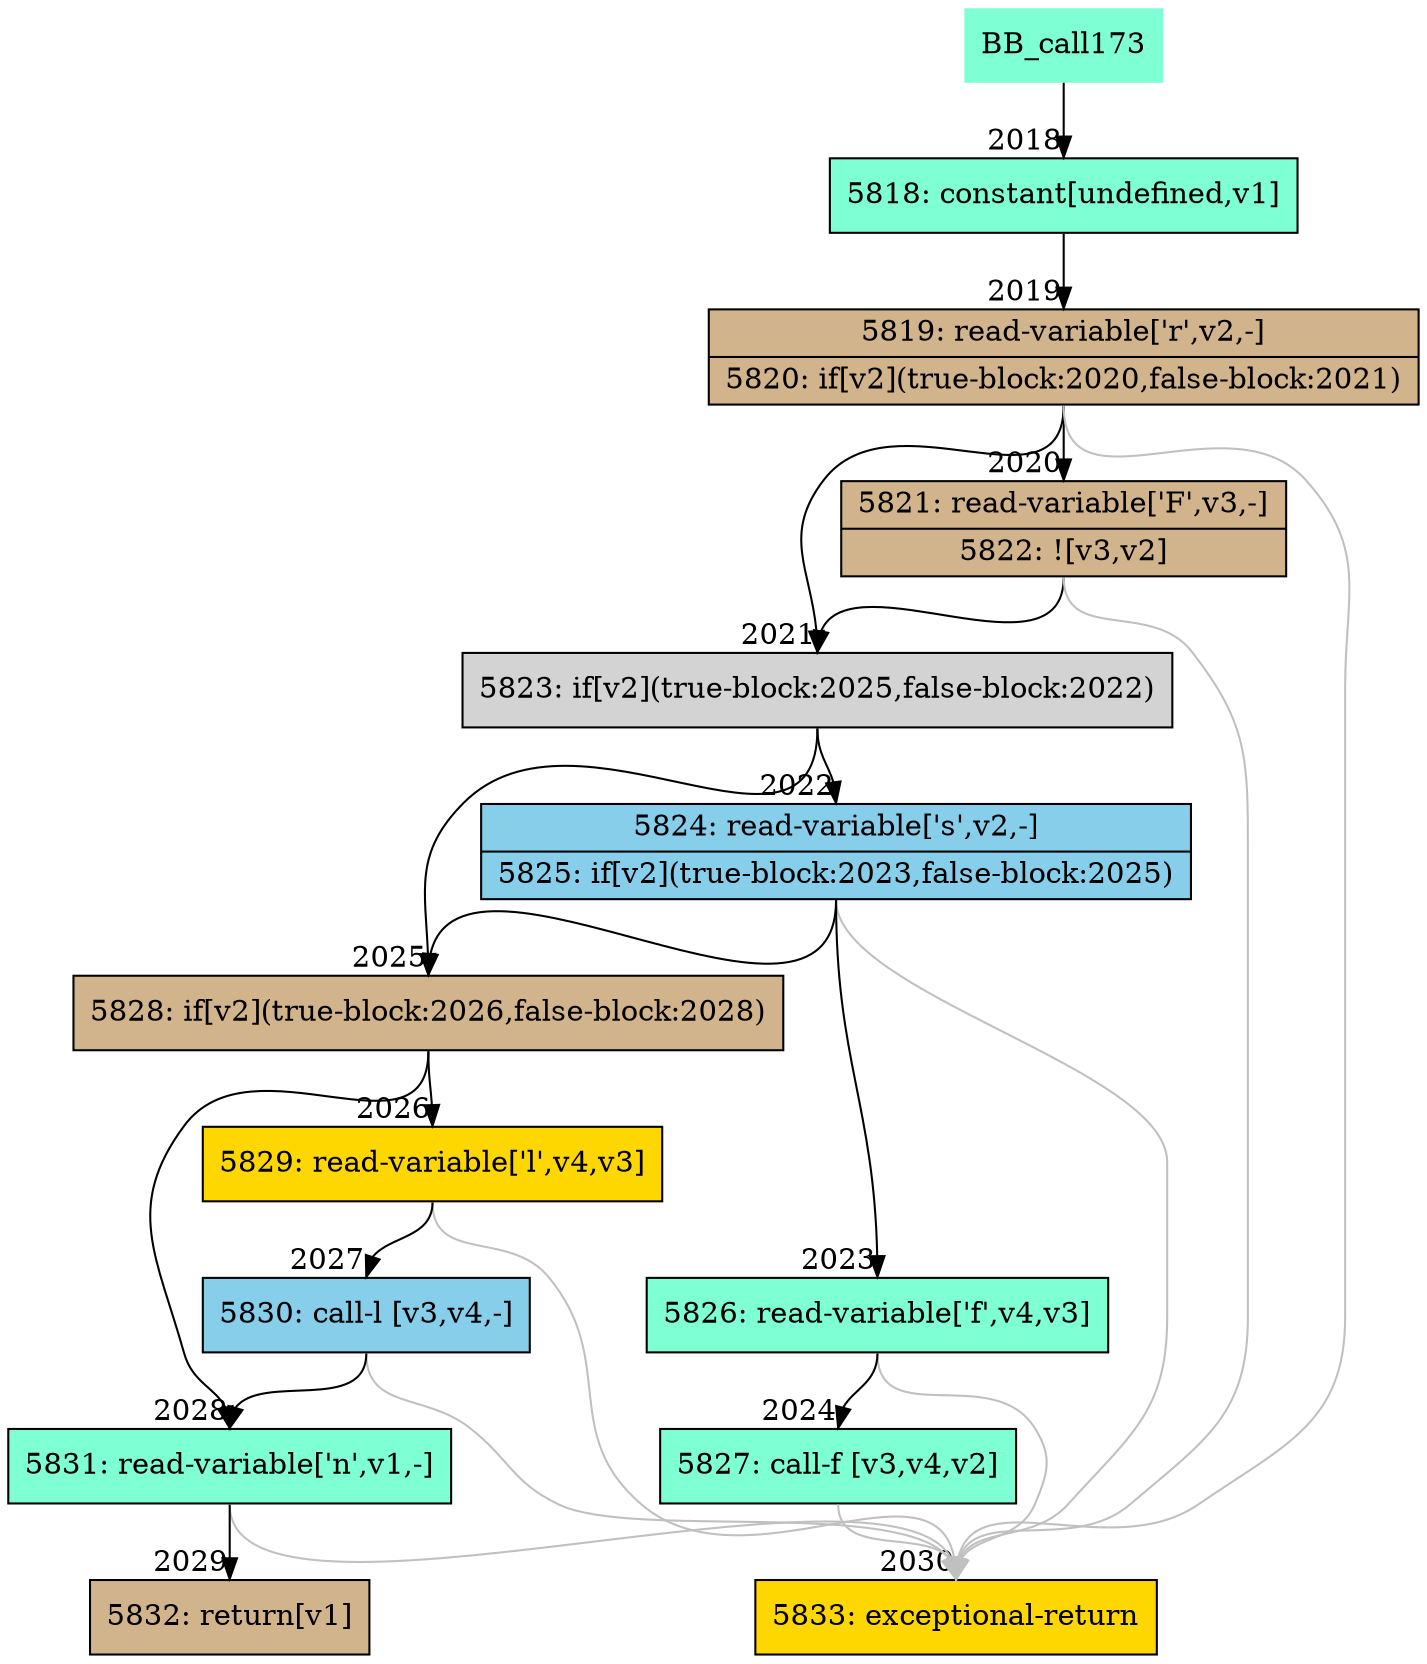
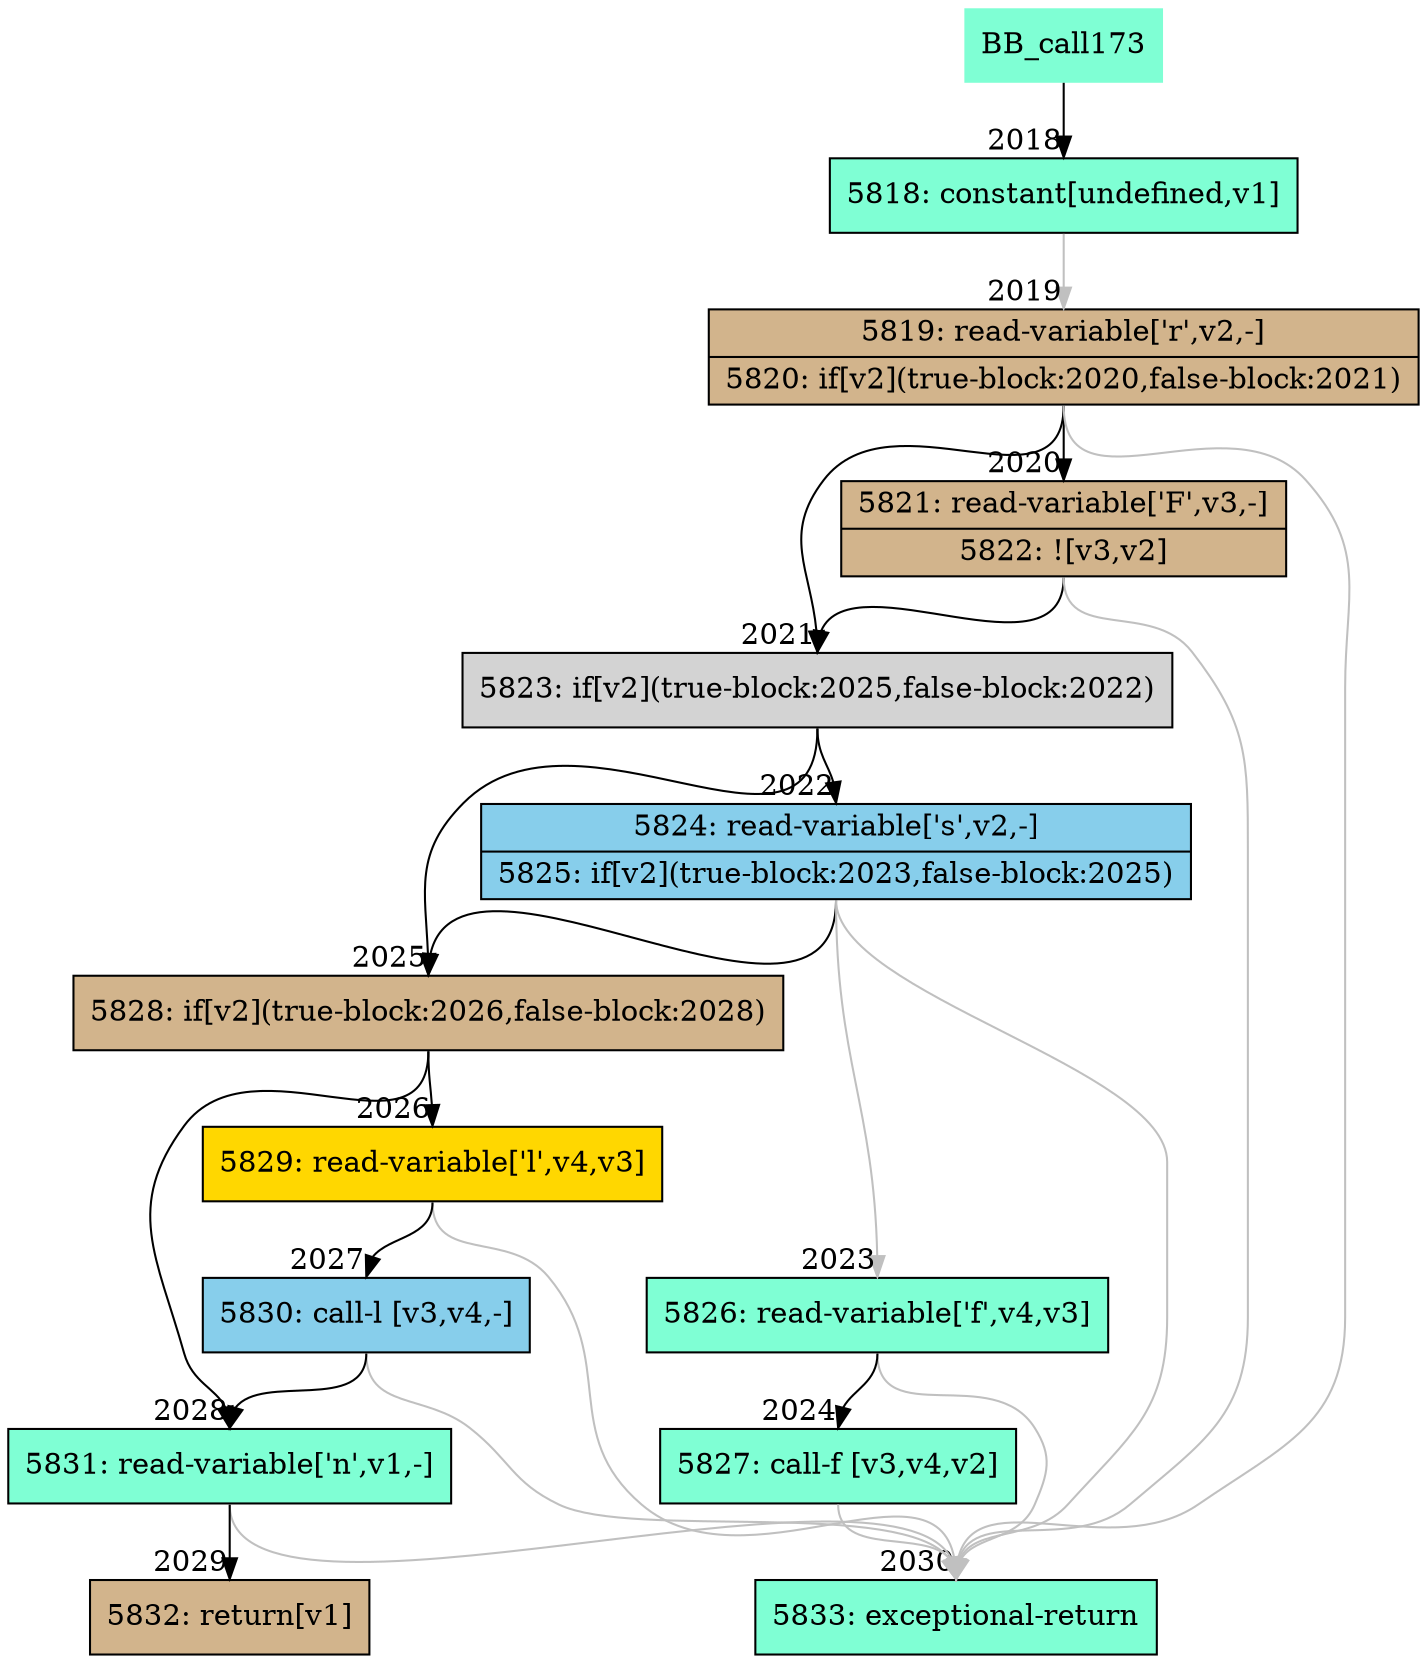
(1064, 261) -> (1064, 261)
(855, 1078) -> (855, 1078)
(956, 1617) -> (956, 1617)
